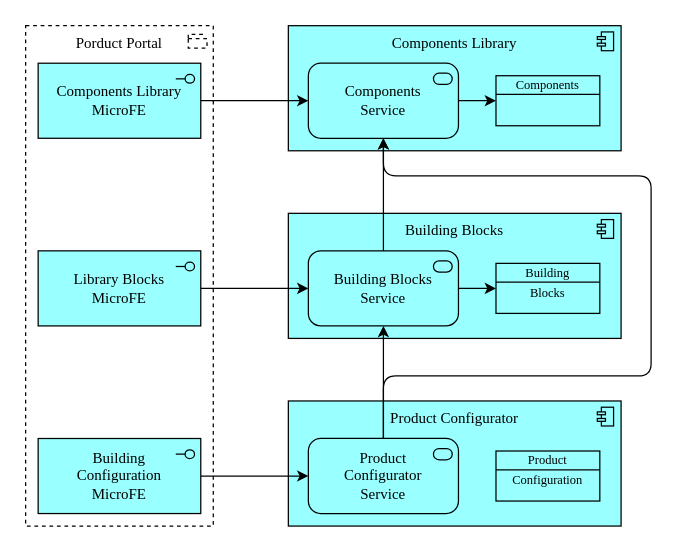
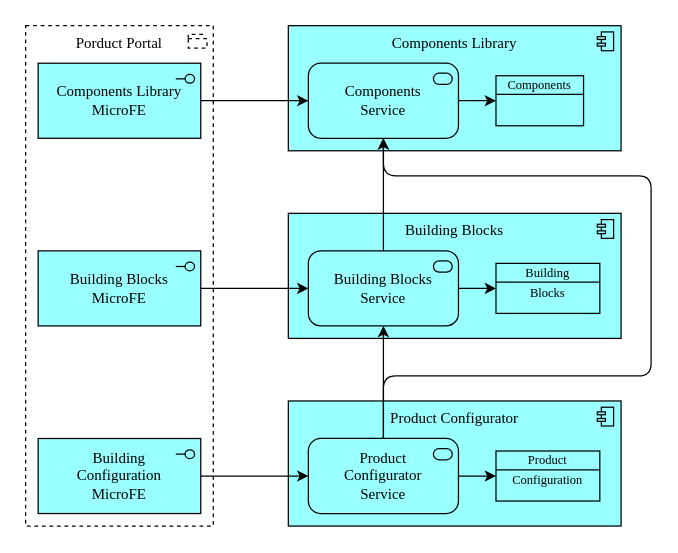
(548, 101) -> (539, 101)
(119, 288) -> (119, 288)
none -> (481, 476)
